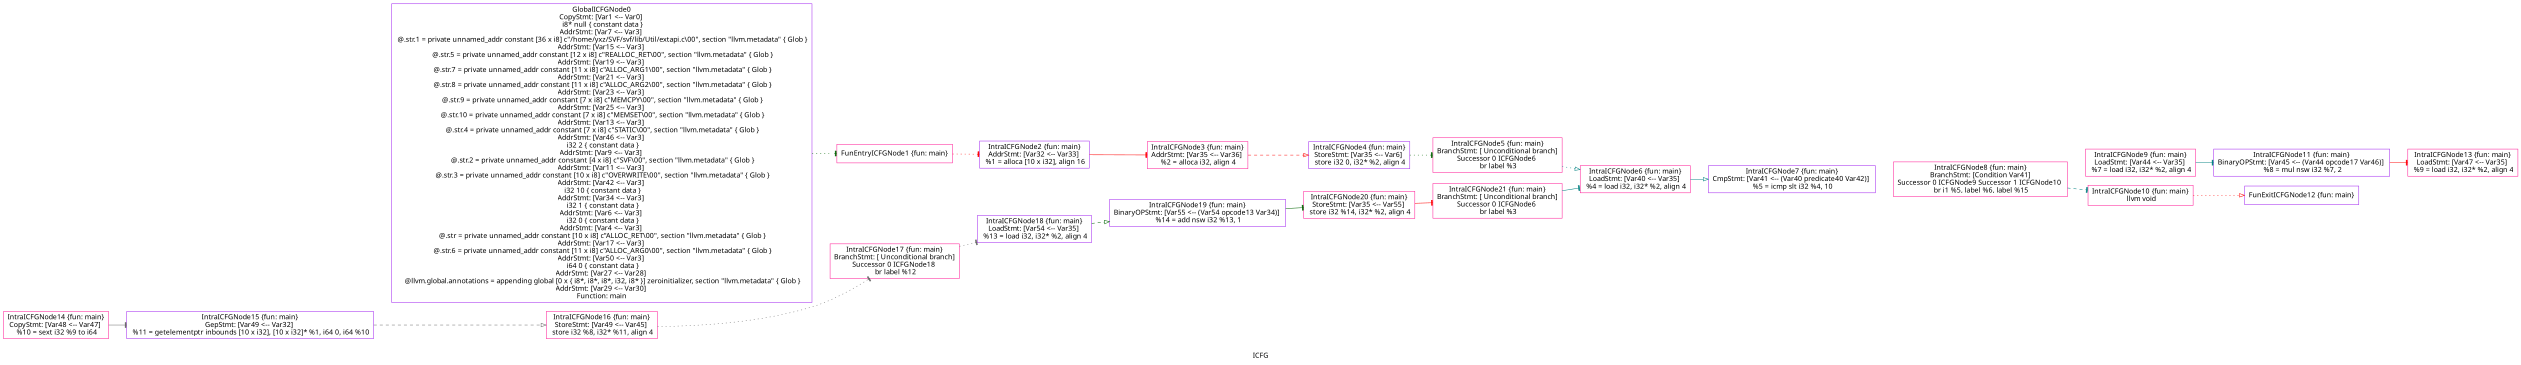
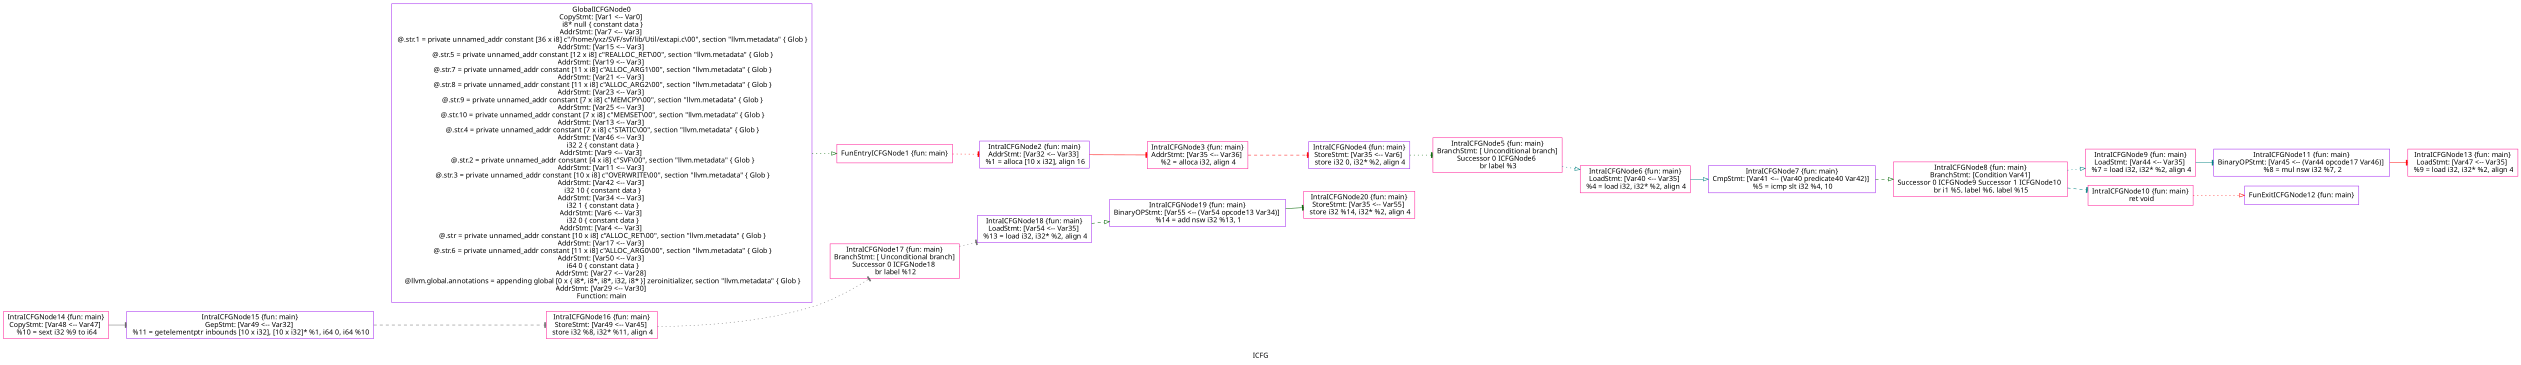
(822, 153) -> (822, 153)
(1277, 155) -> (1277, 155)
none -> (2074, 170)
none -> (1882, 179)
(2141, 199) -> (2141, 199)
(1498, 201) -> none
(457, 325) -> (457, 325)
